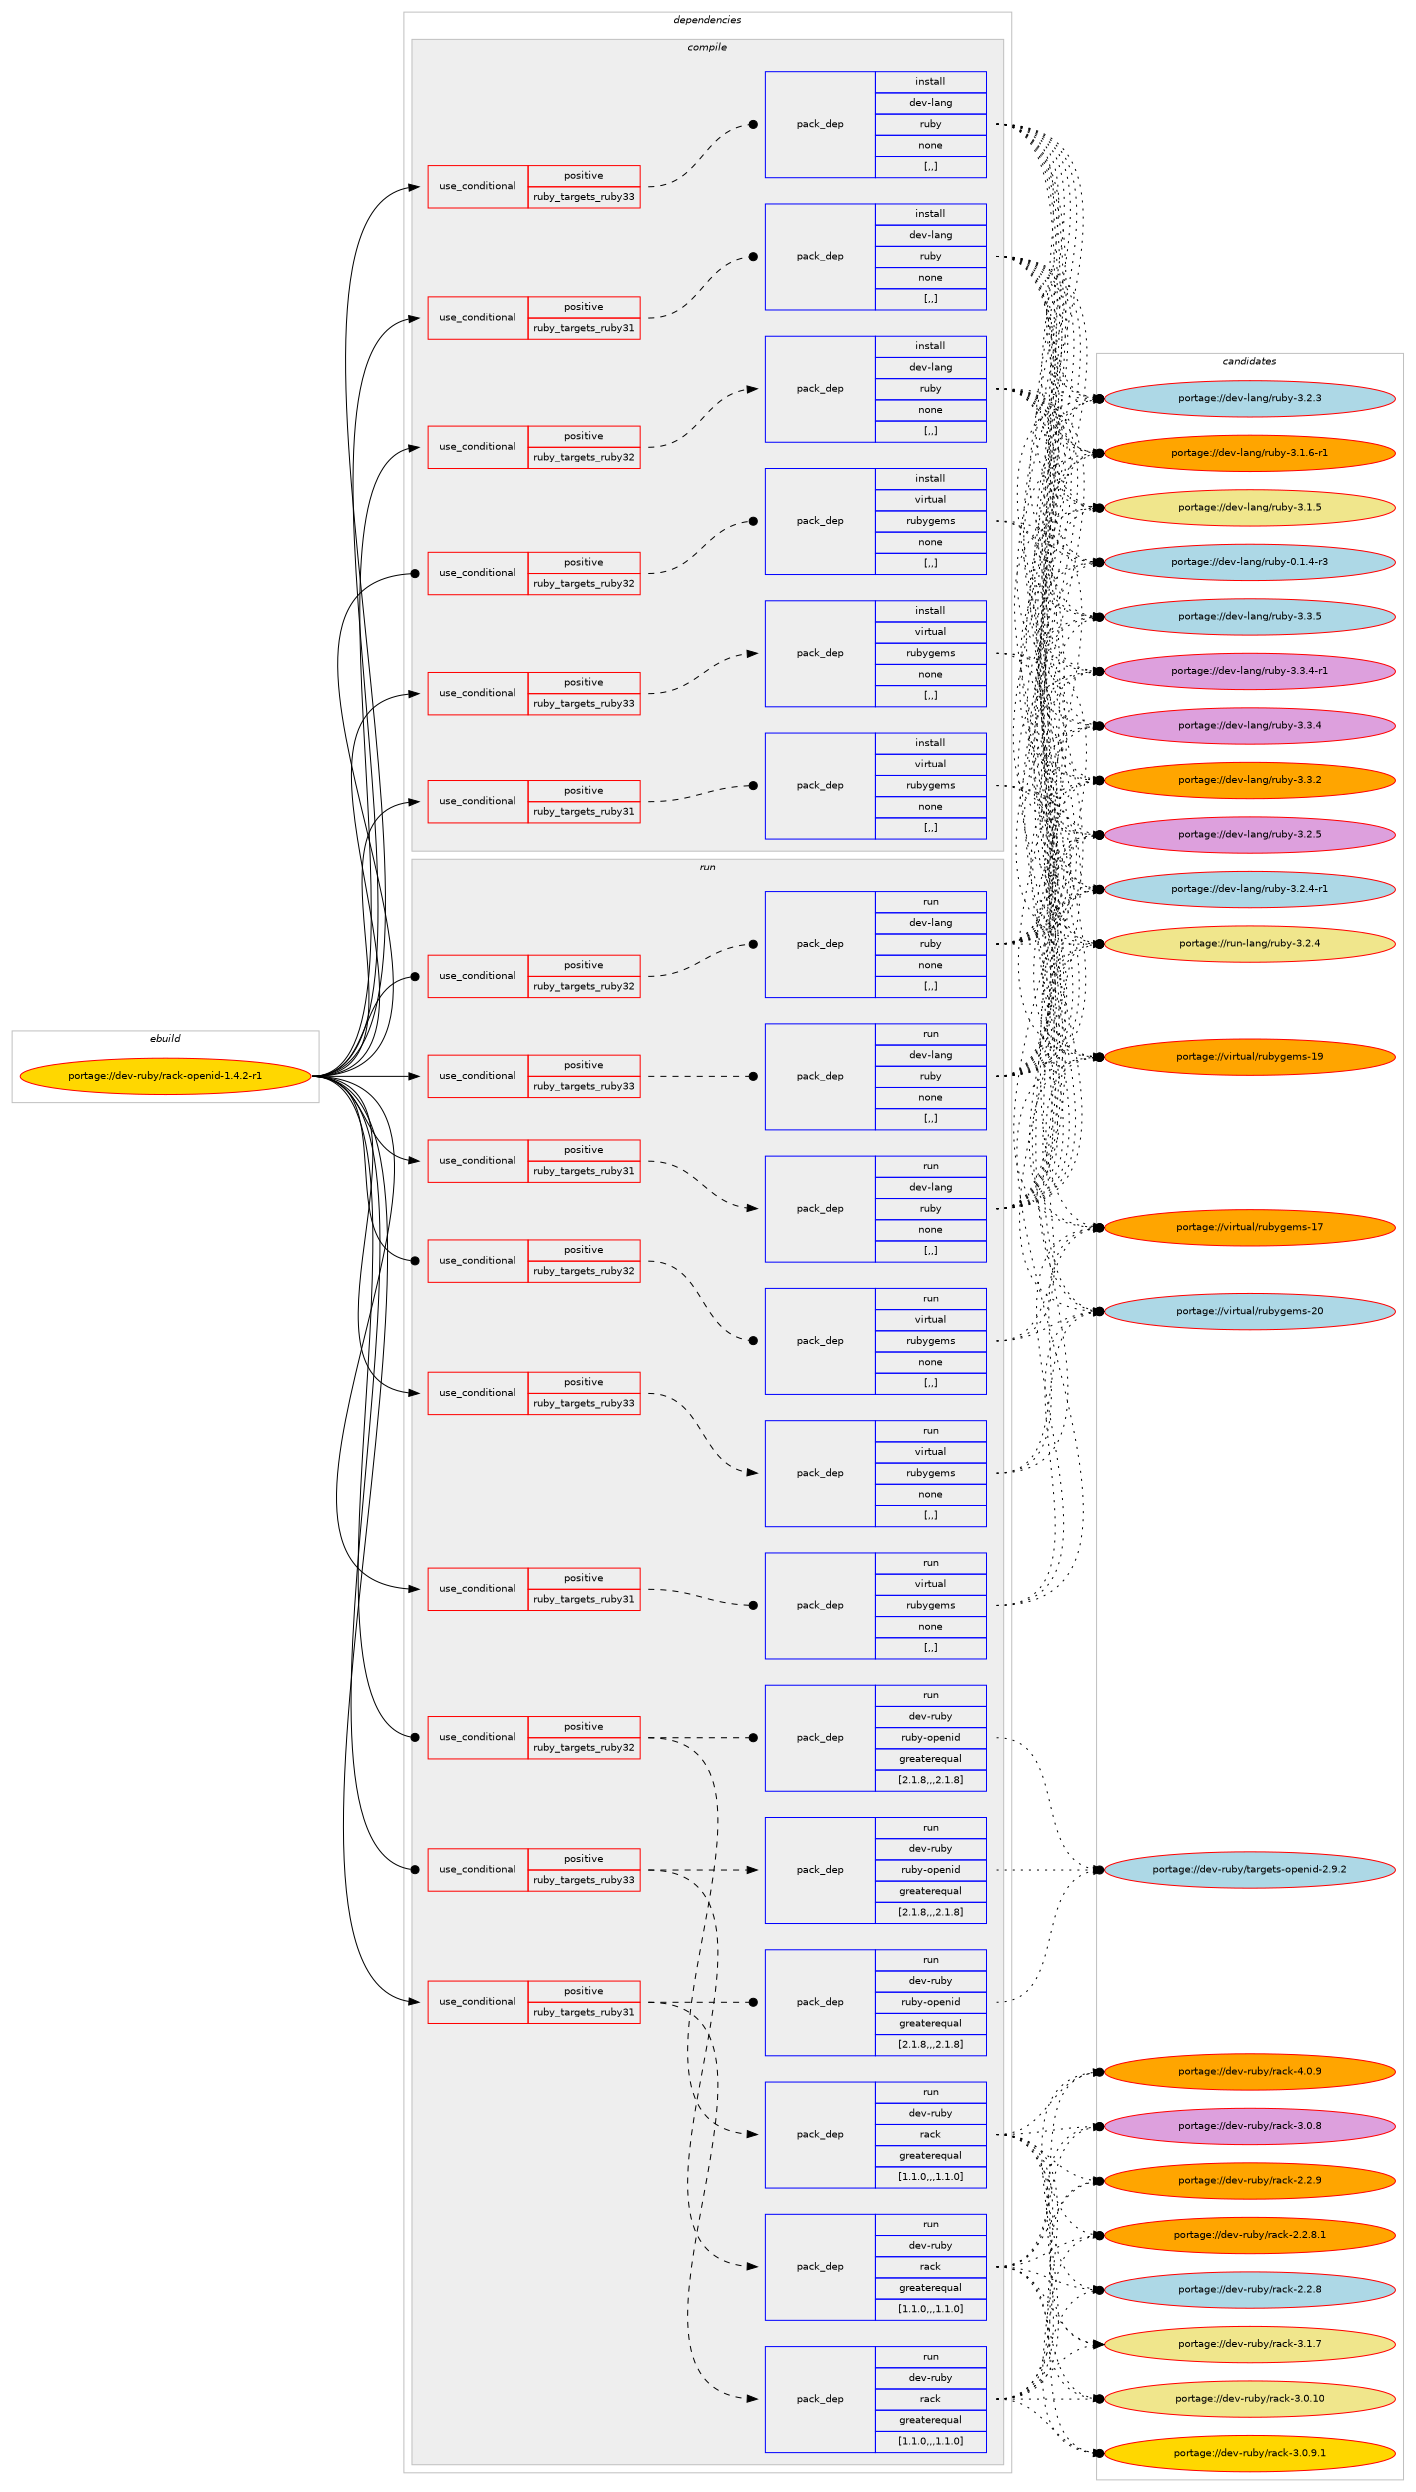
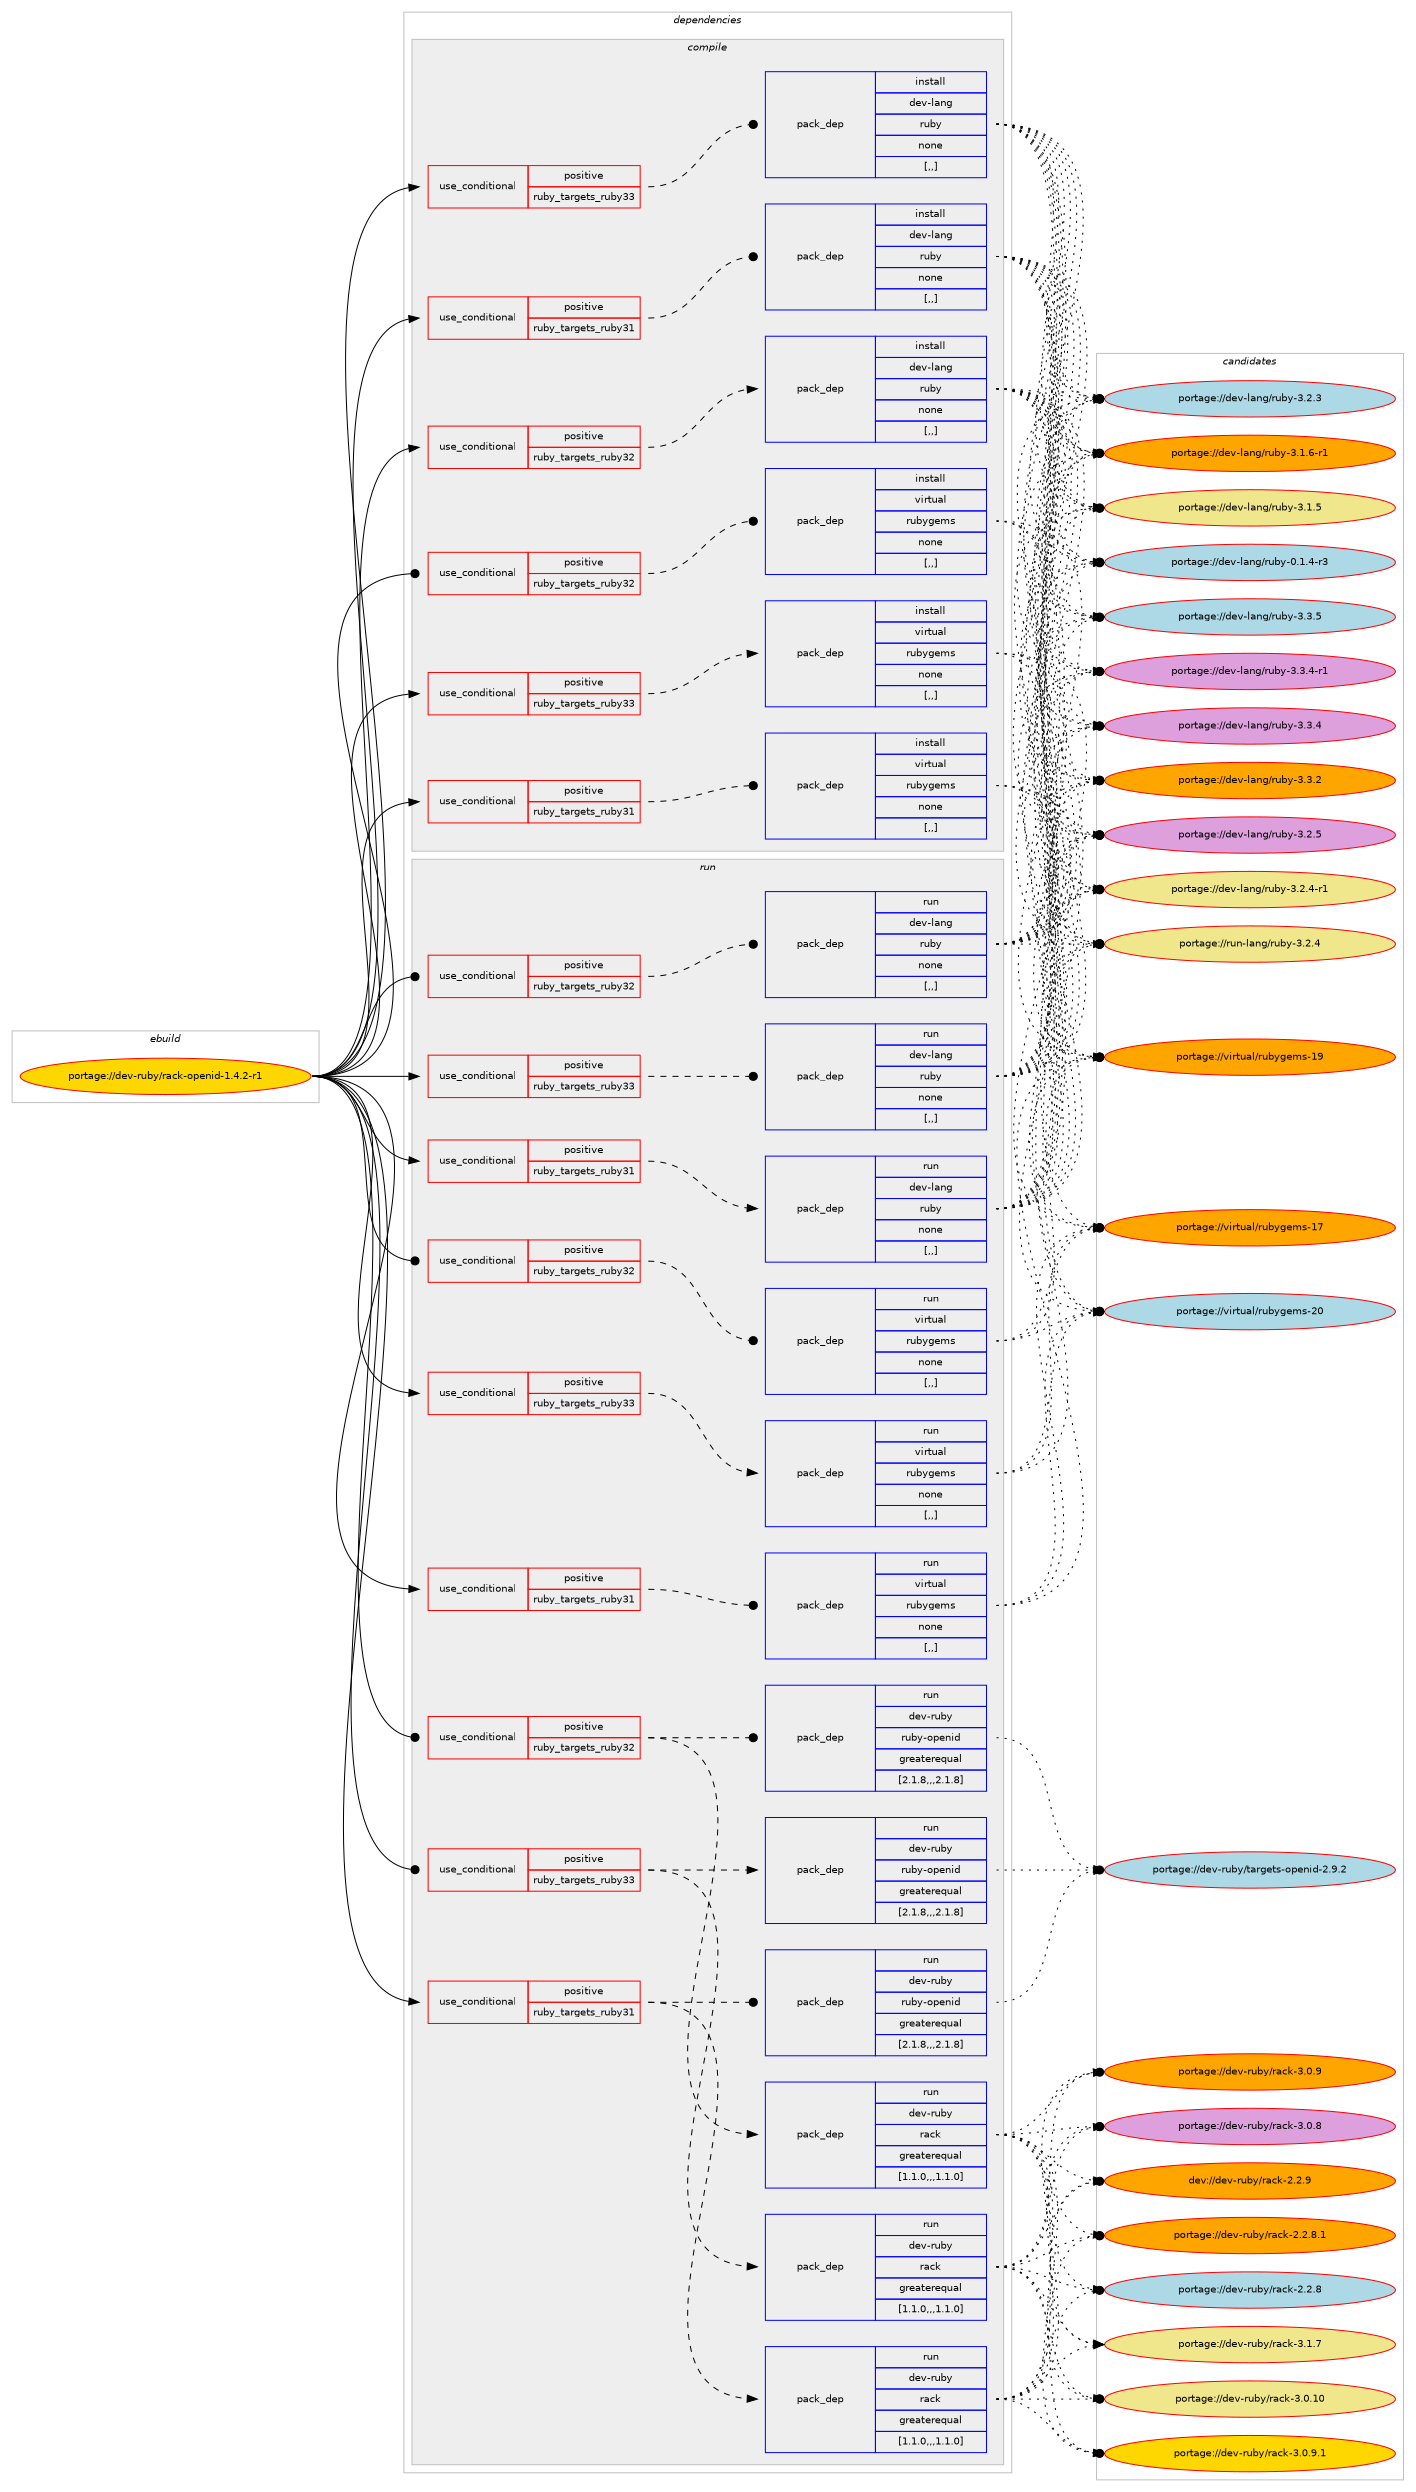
(1250, 890) -> (1250, 890)
(1250, 2072) -> (1250, 2072)
(1250, 2181) -> (1250, 2181)
